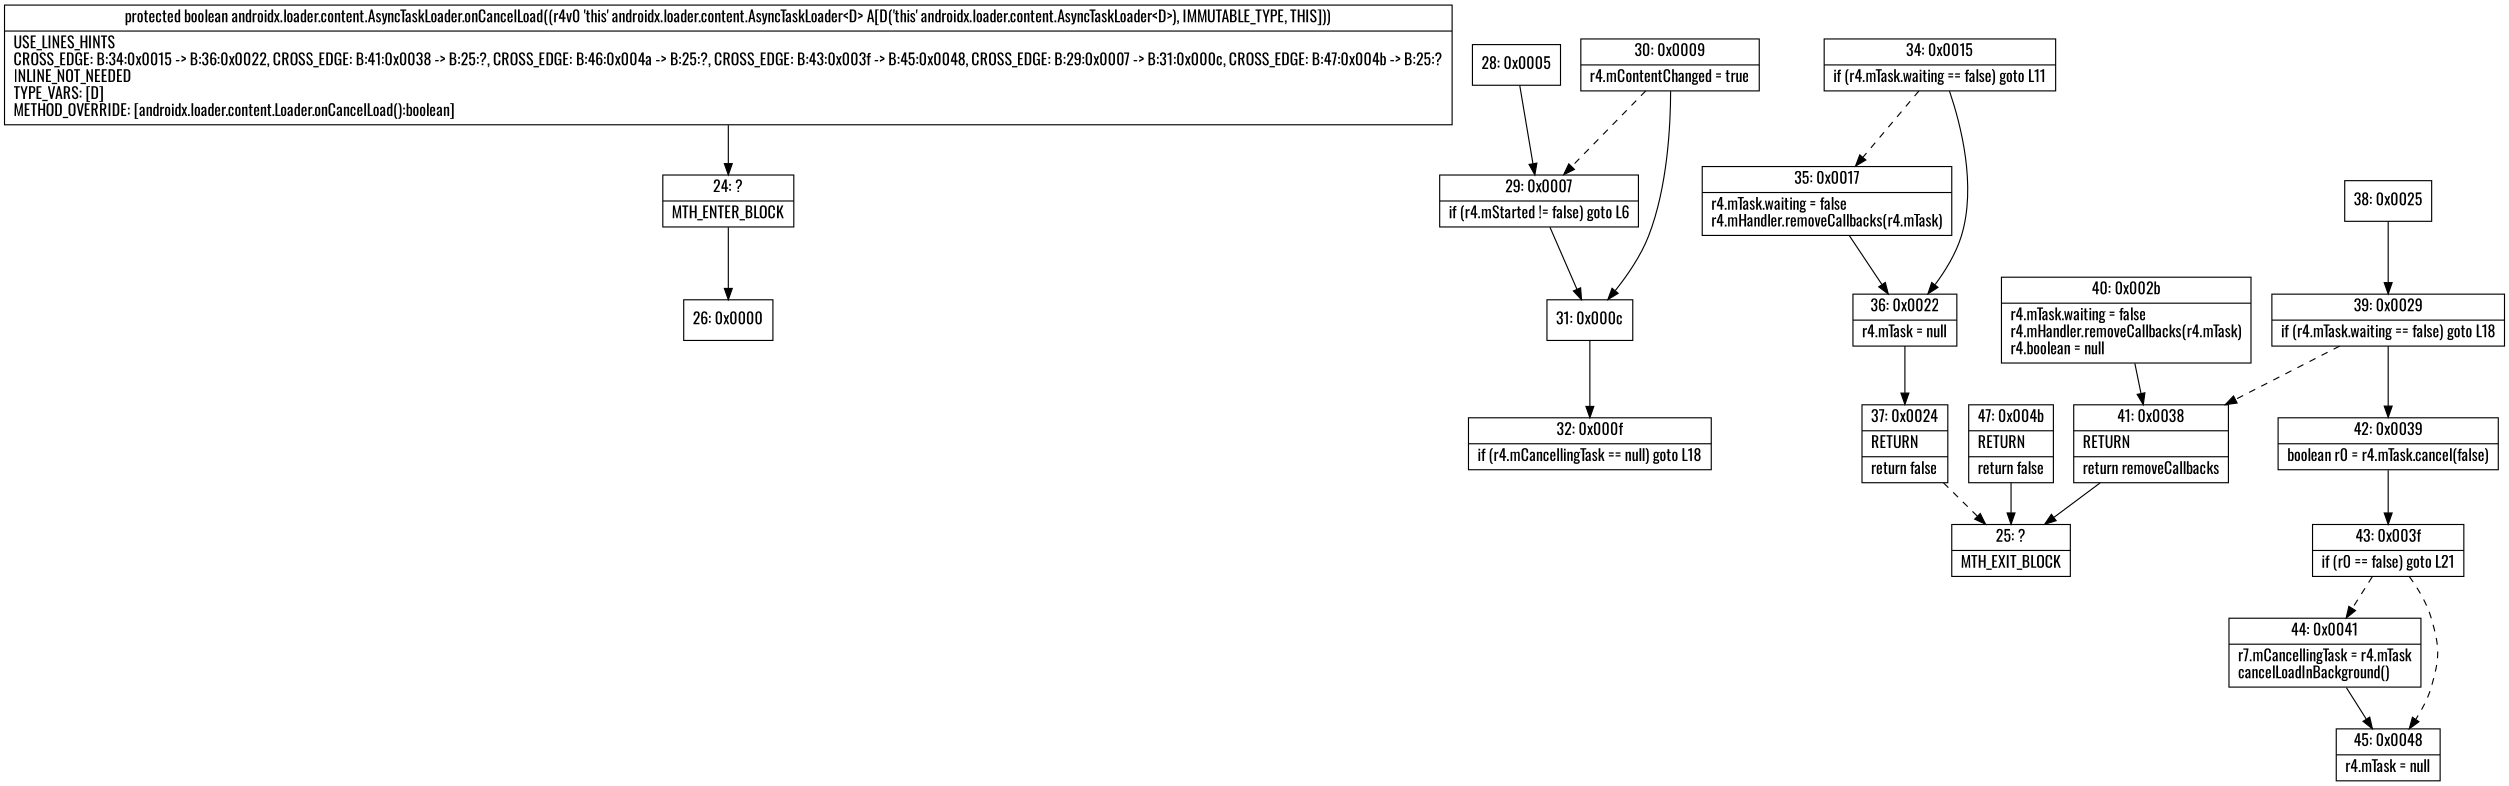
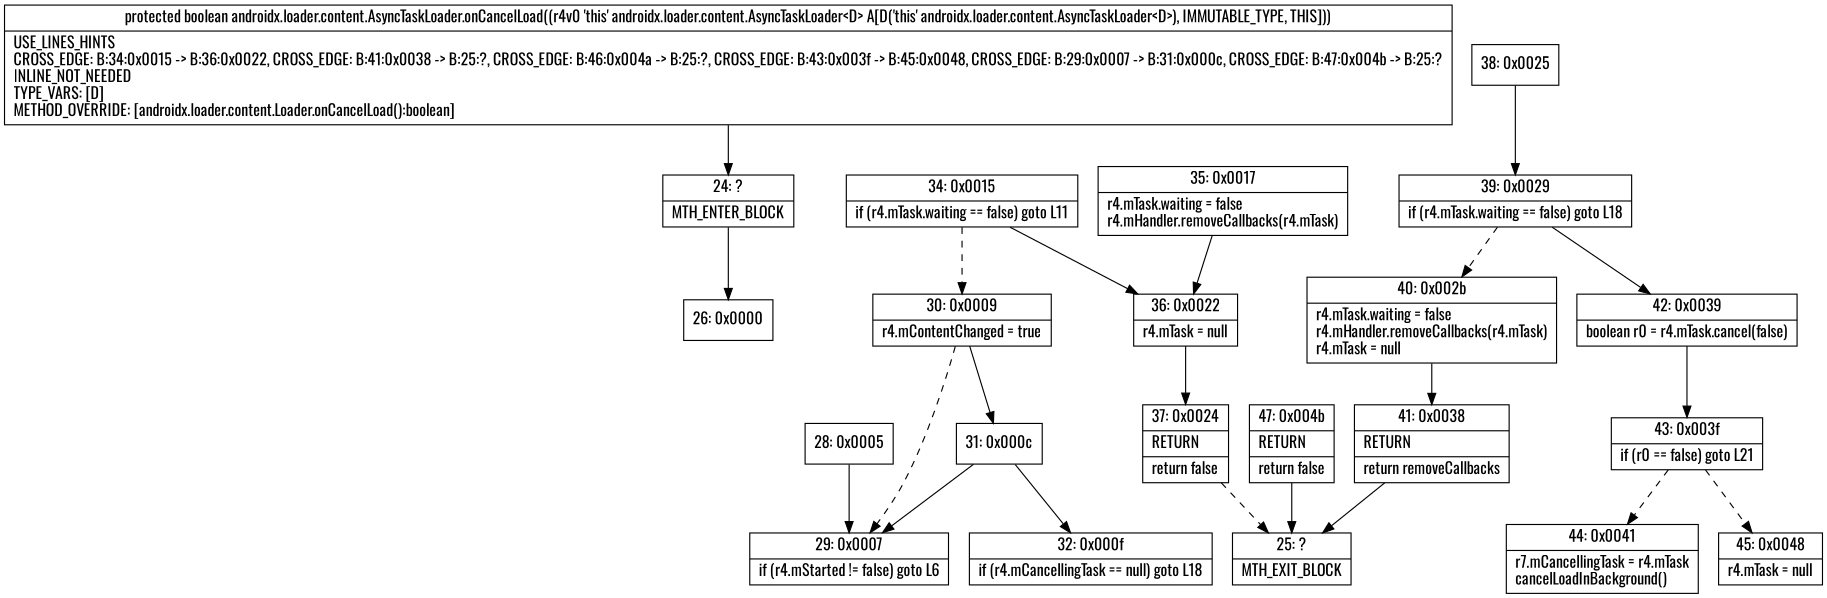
(1891, 124) -> (962, 255)
(1563, 258) -> (933, 495)
(2058, 349) -> (1359, 349)
(2288, 373) -> (1483, 247)
(2356, 703) -> none
